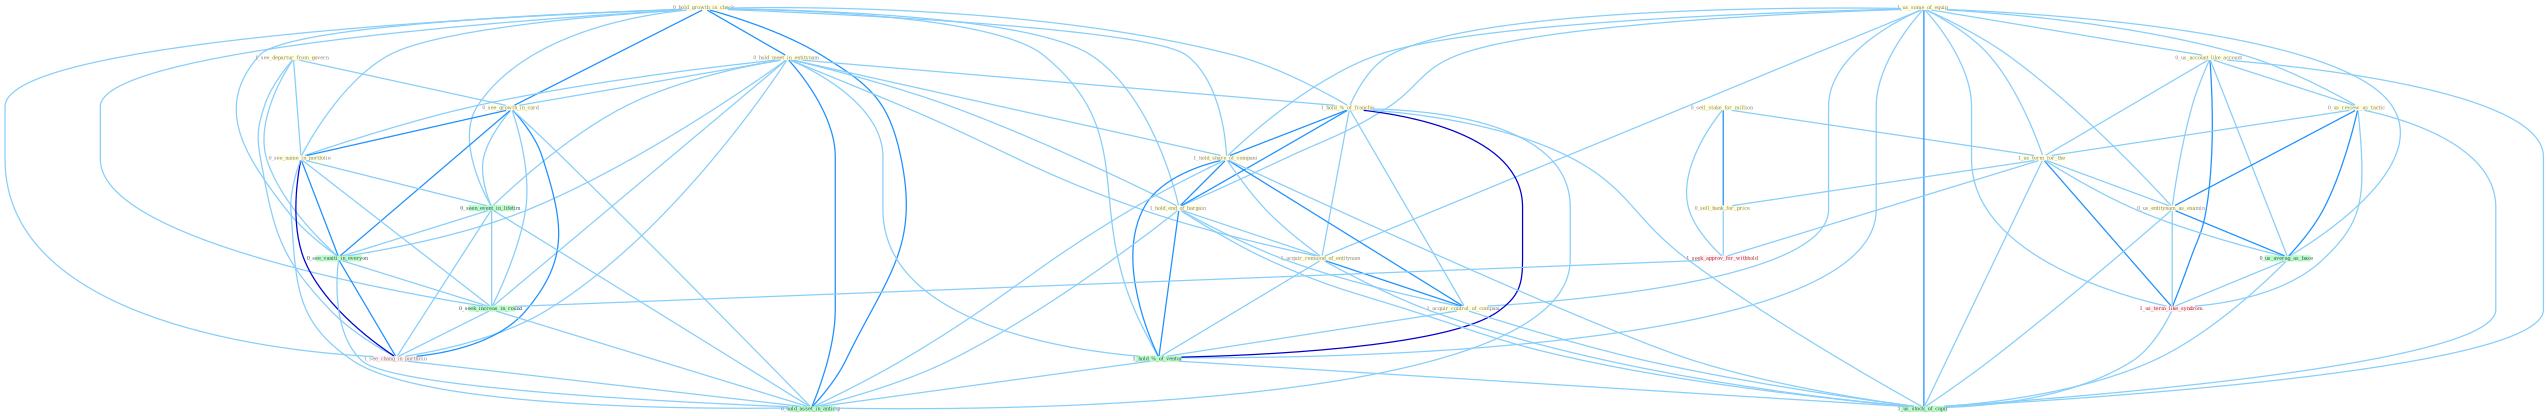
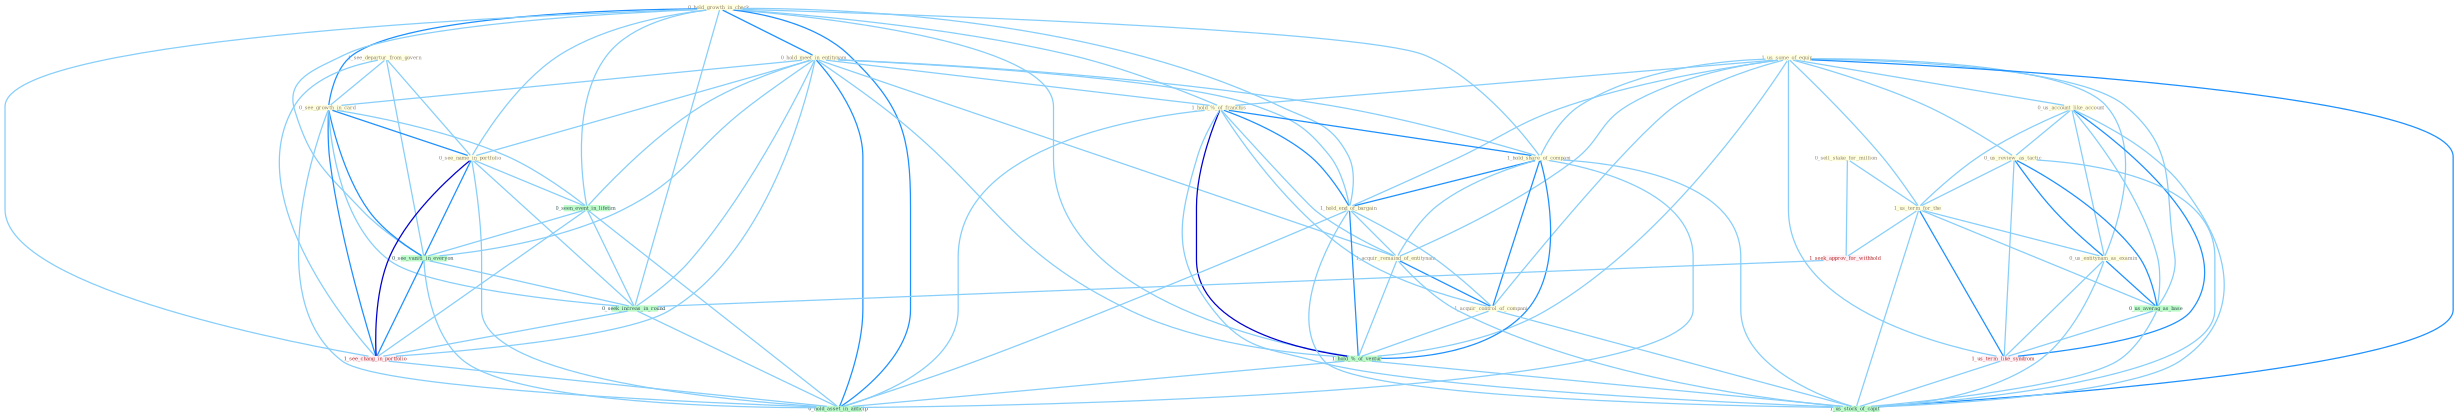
(1723, 208) -> none
(396, 359) -> (376, 359)
